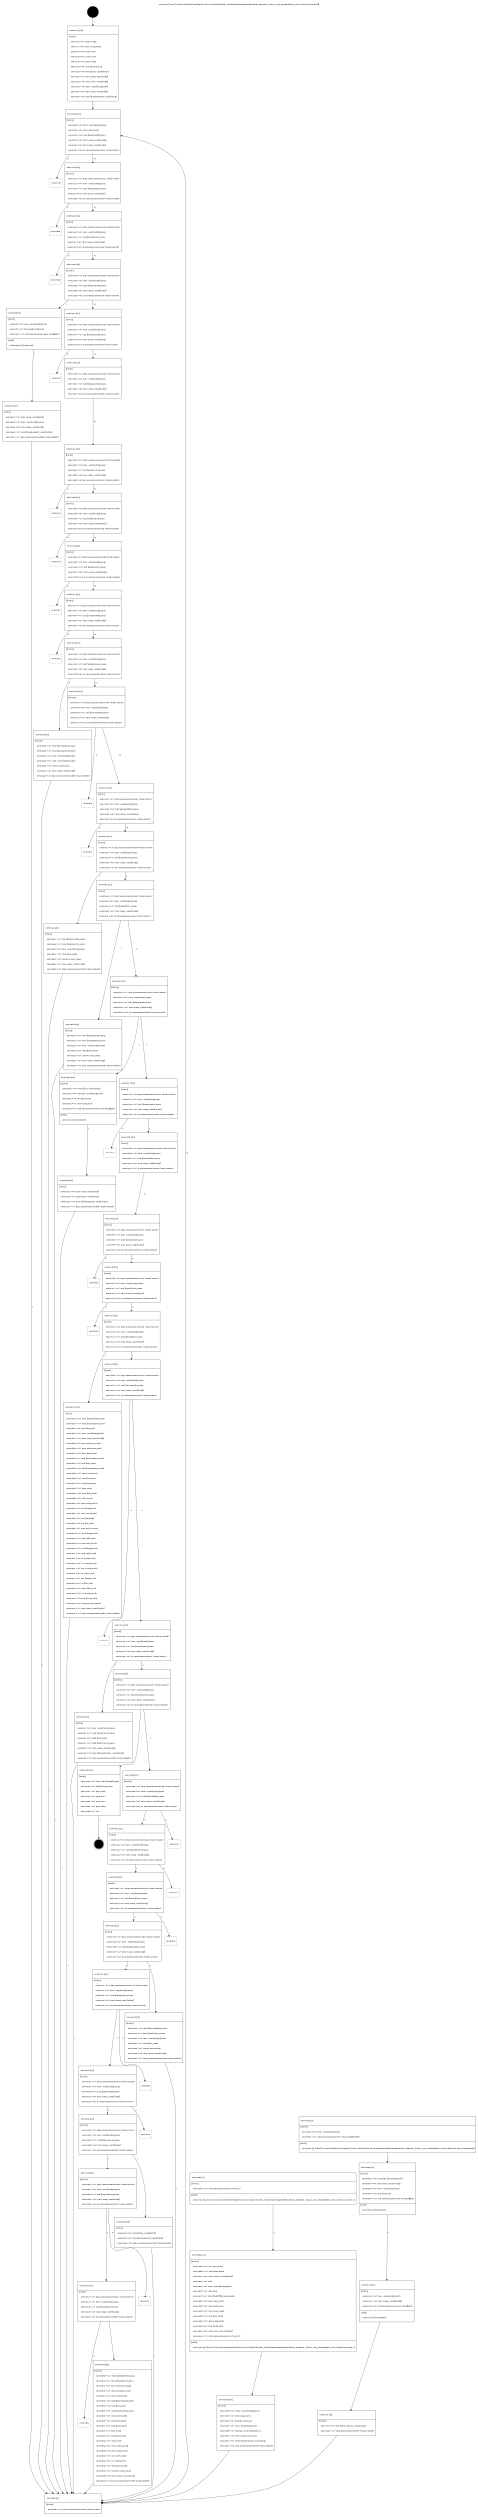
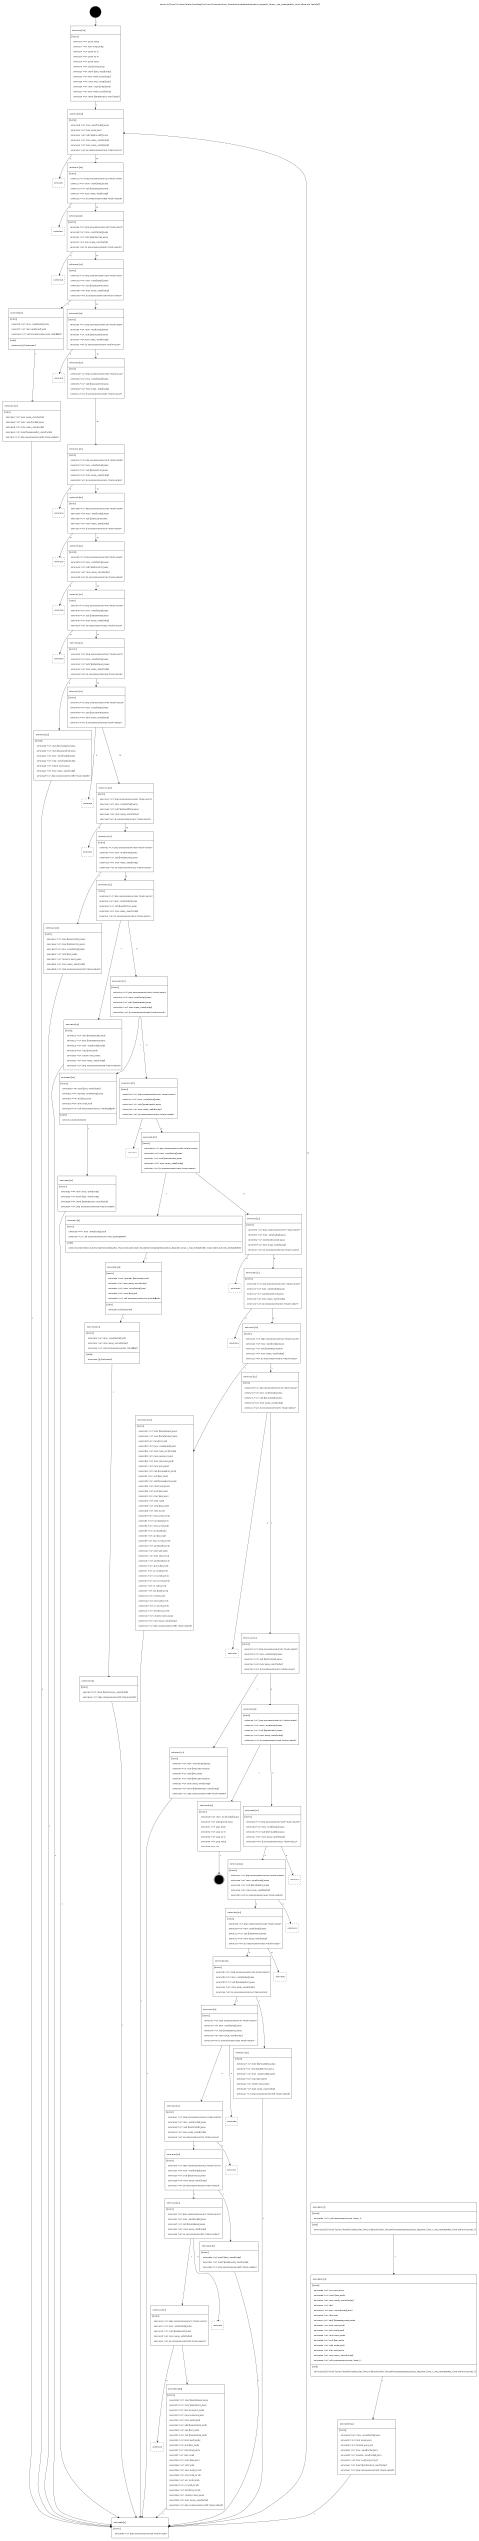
none -> (162, 1194)
